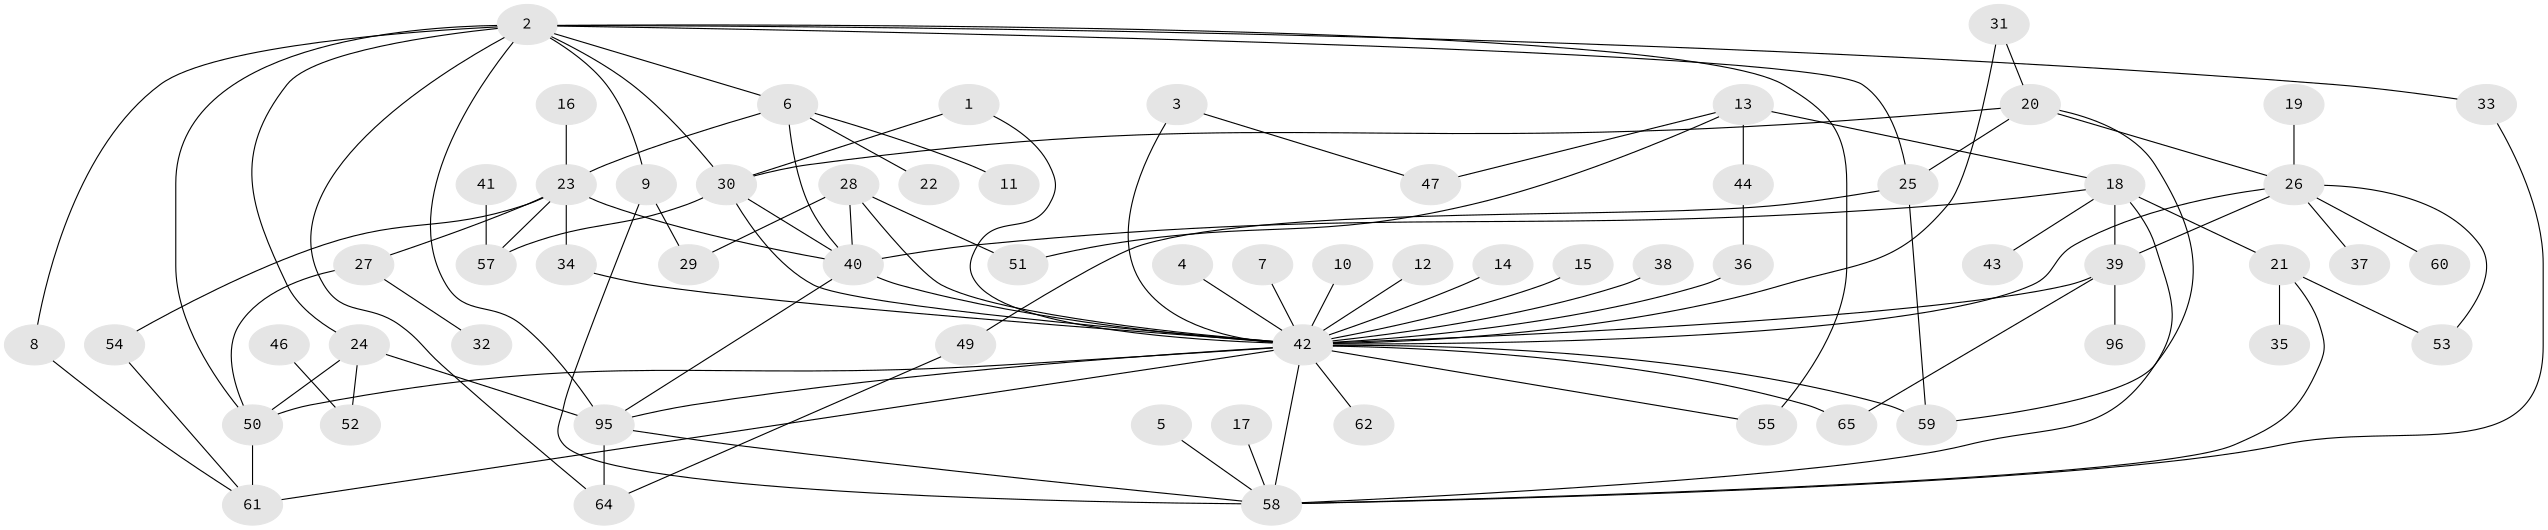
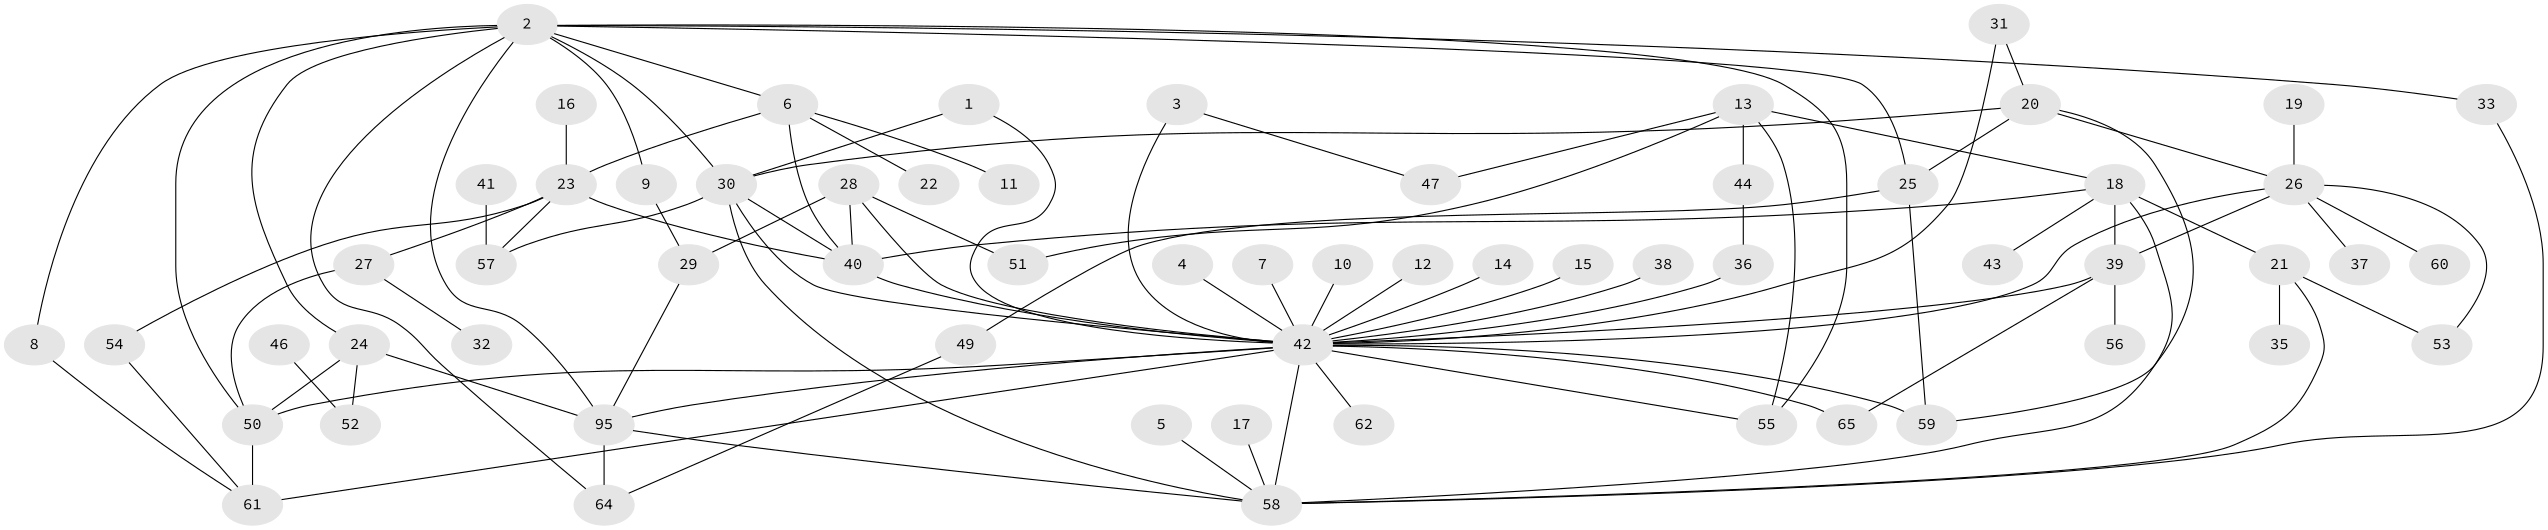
none -> (1795, 261)
(566, 265) -> none
(729, 345) -> (646, 345)
(2115, 345) -> (2115, 345)
(772, 486) -> (946, 411)
